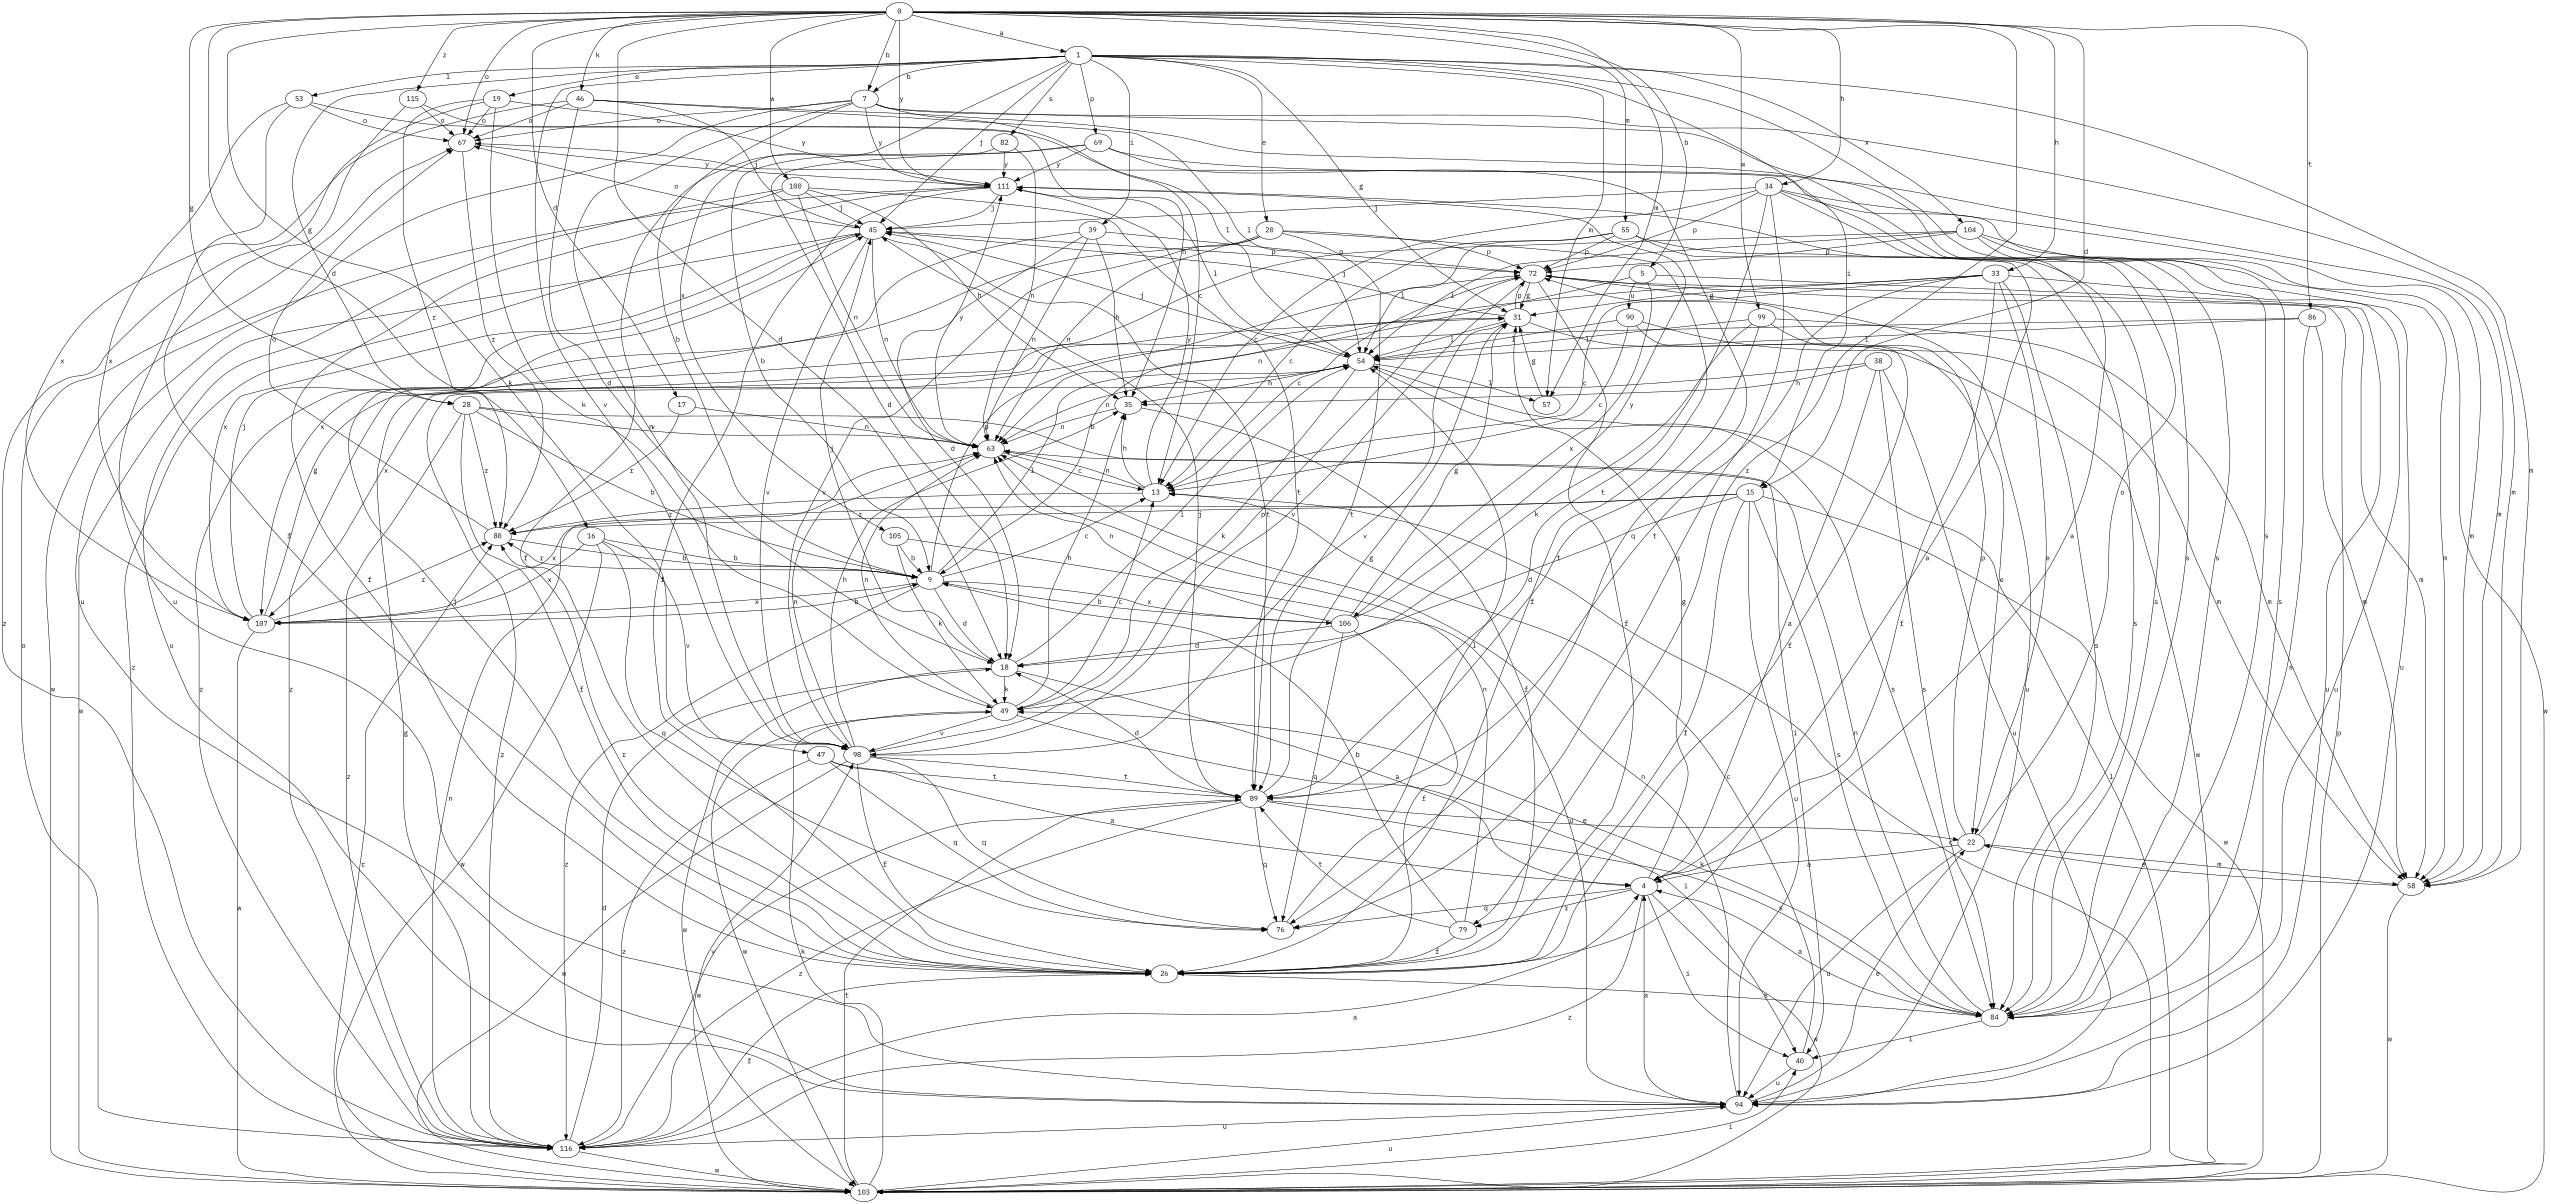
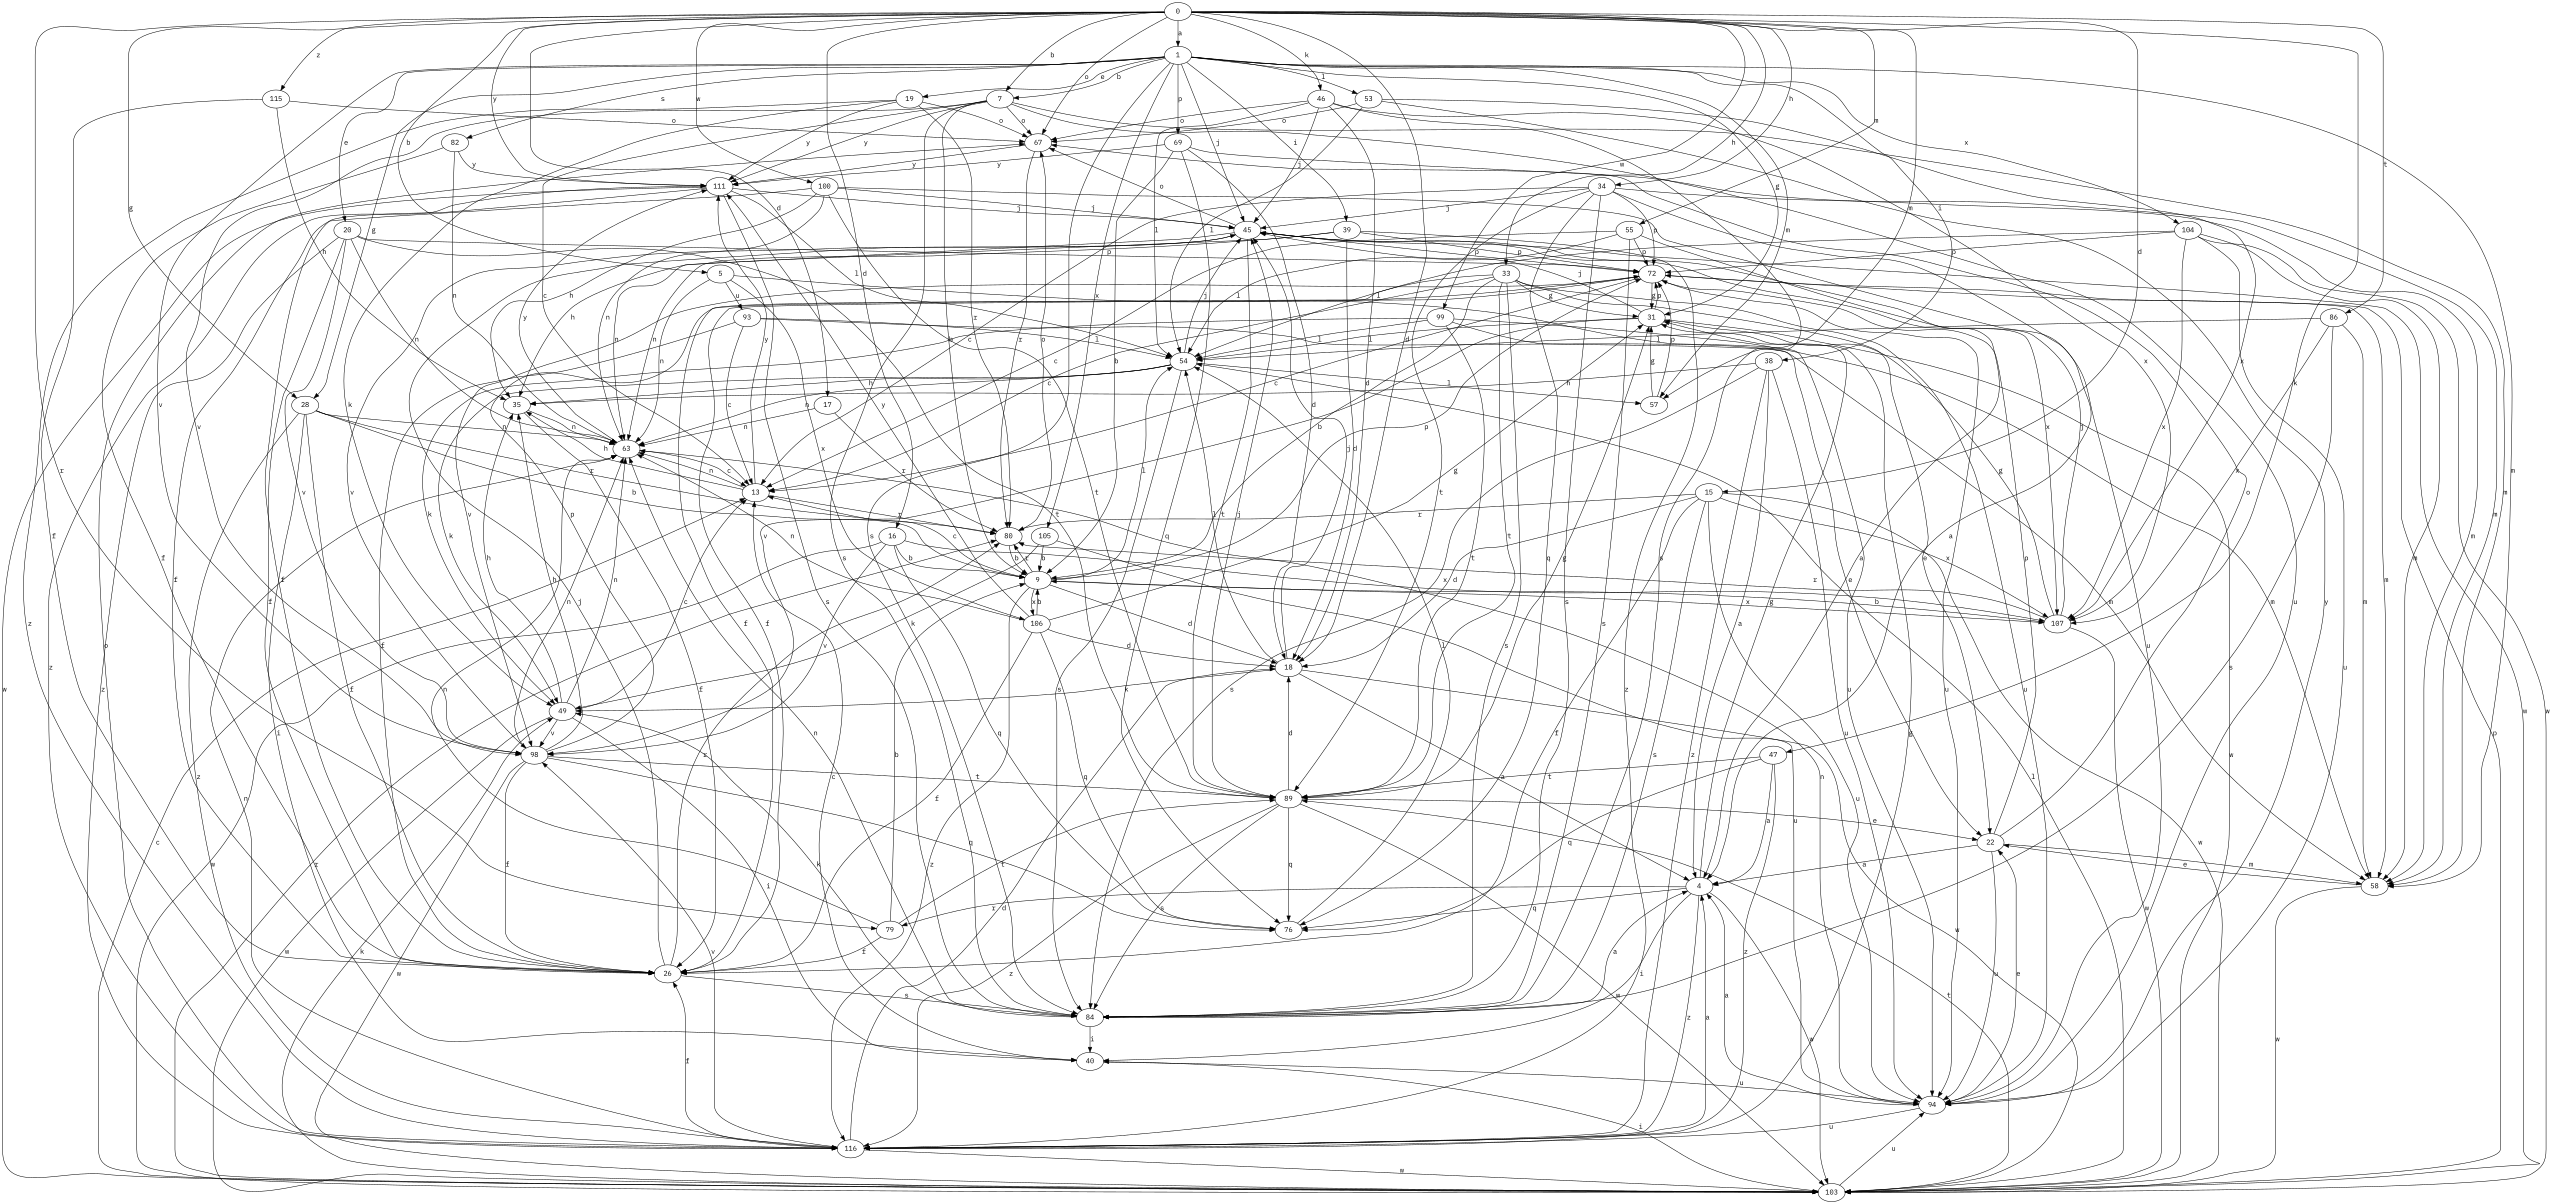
(1600, 89) -> (1715, 82)
(1630, 318) -> (747, 318)
none -> (1671, 338)
(175, 602) -> (2327, 602)
